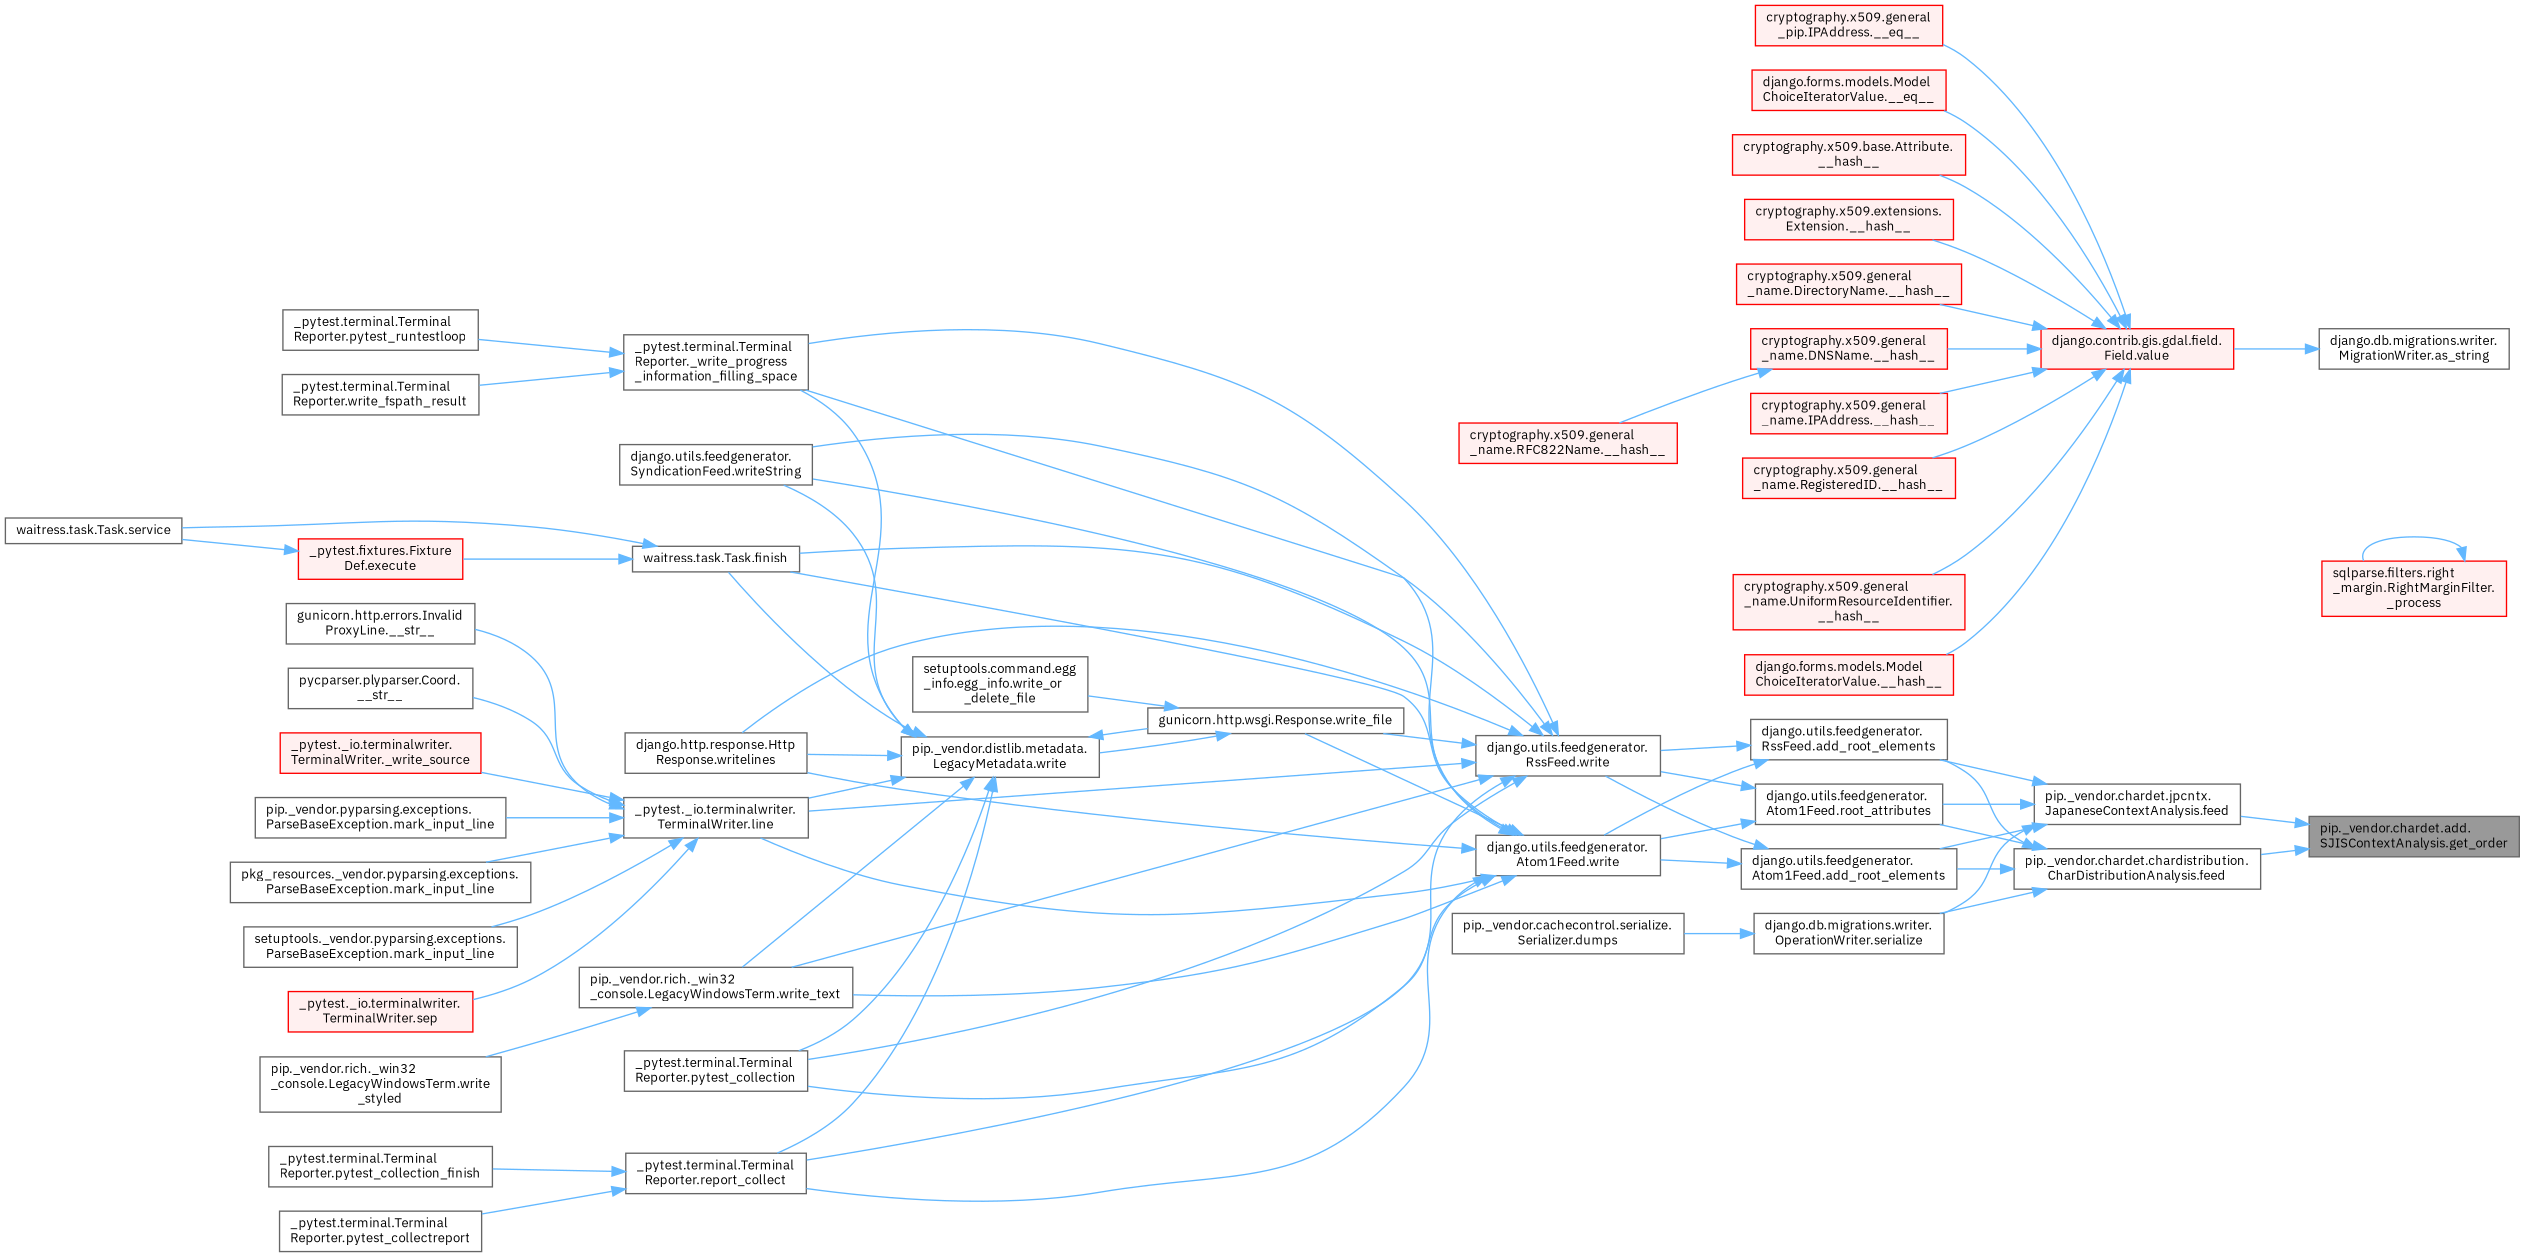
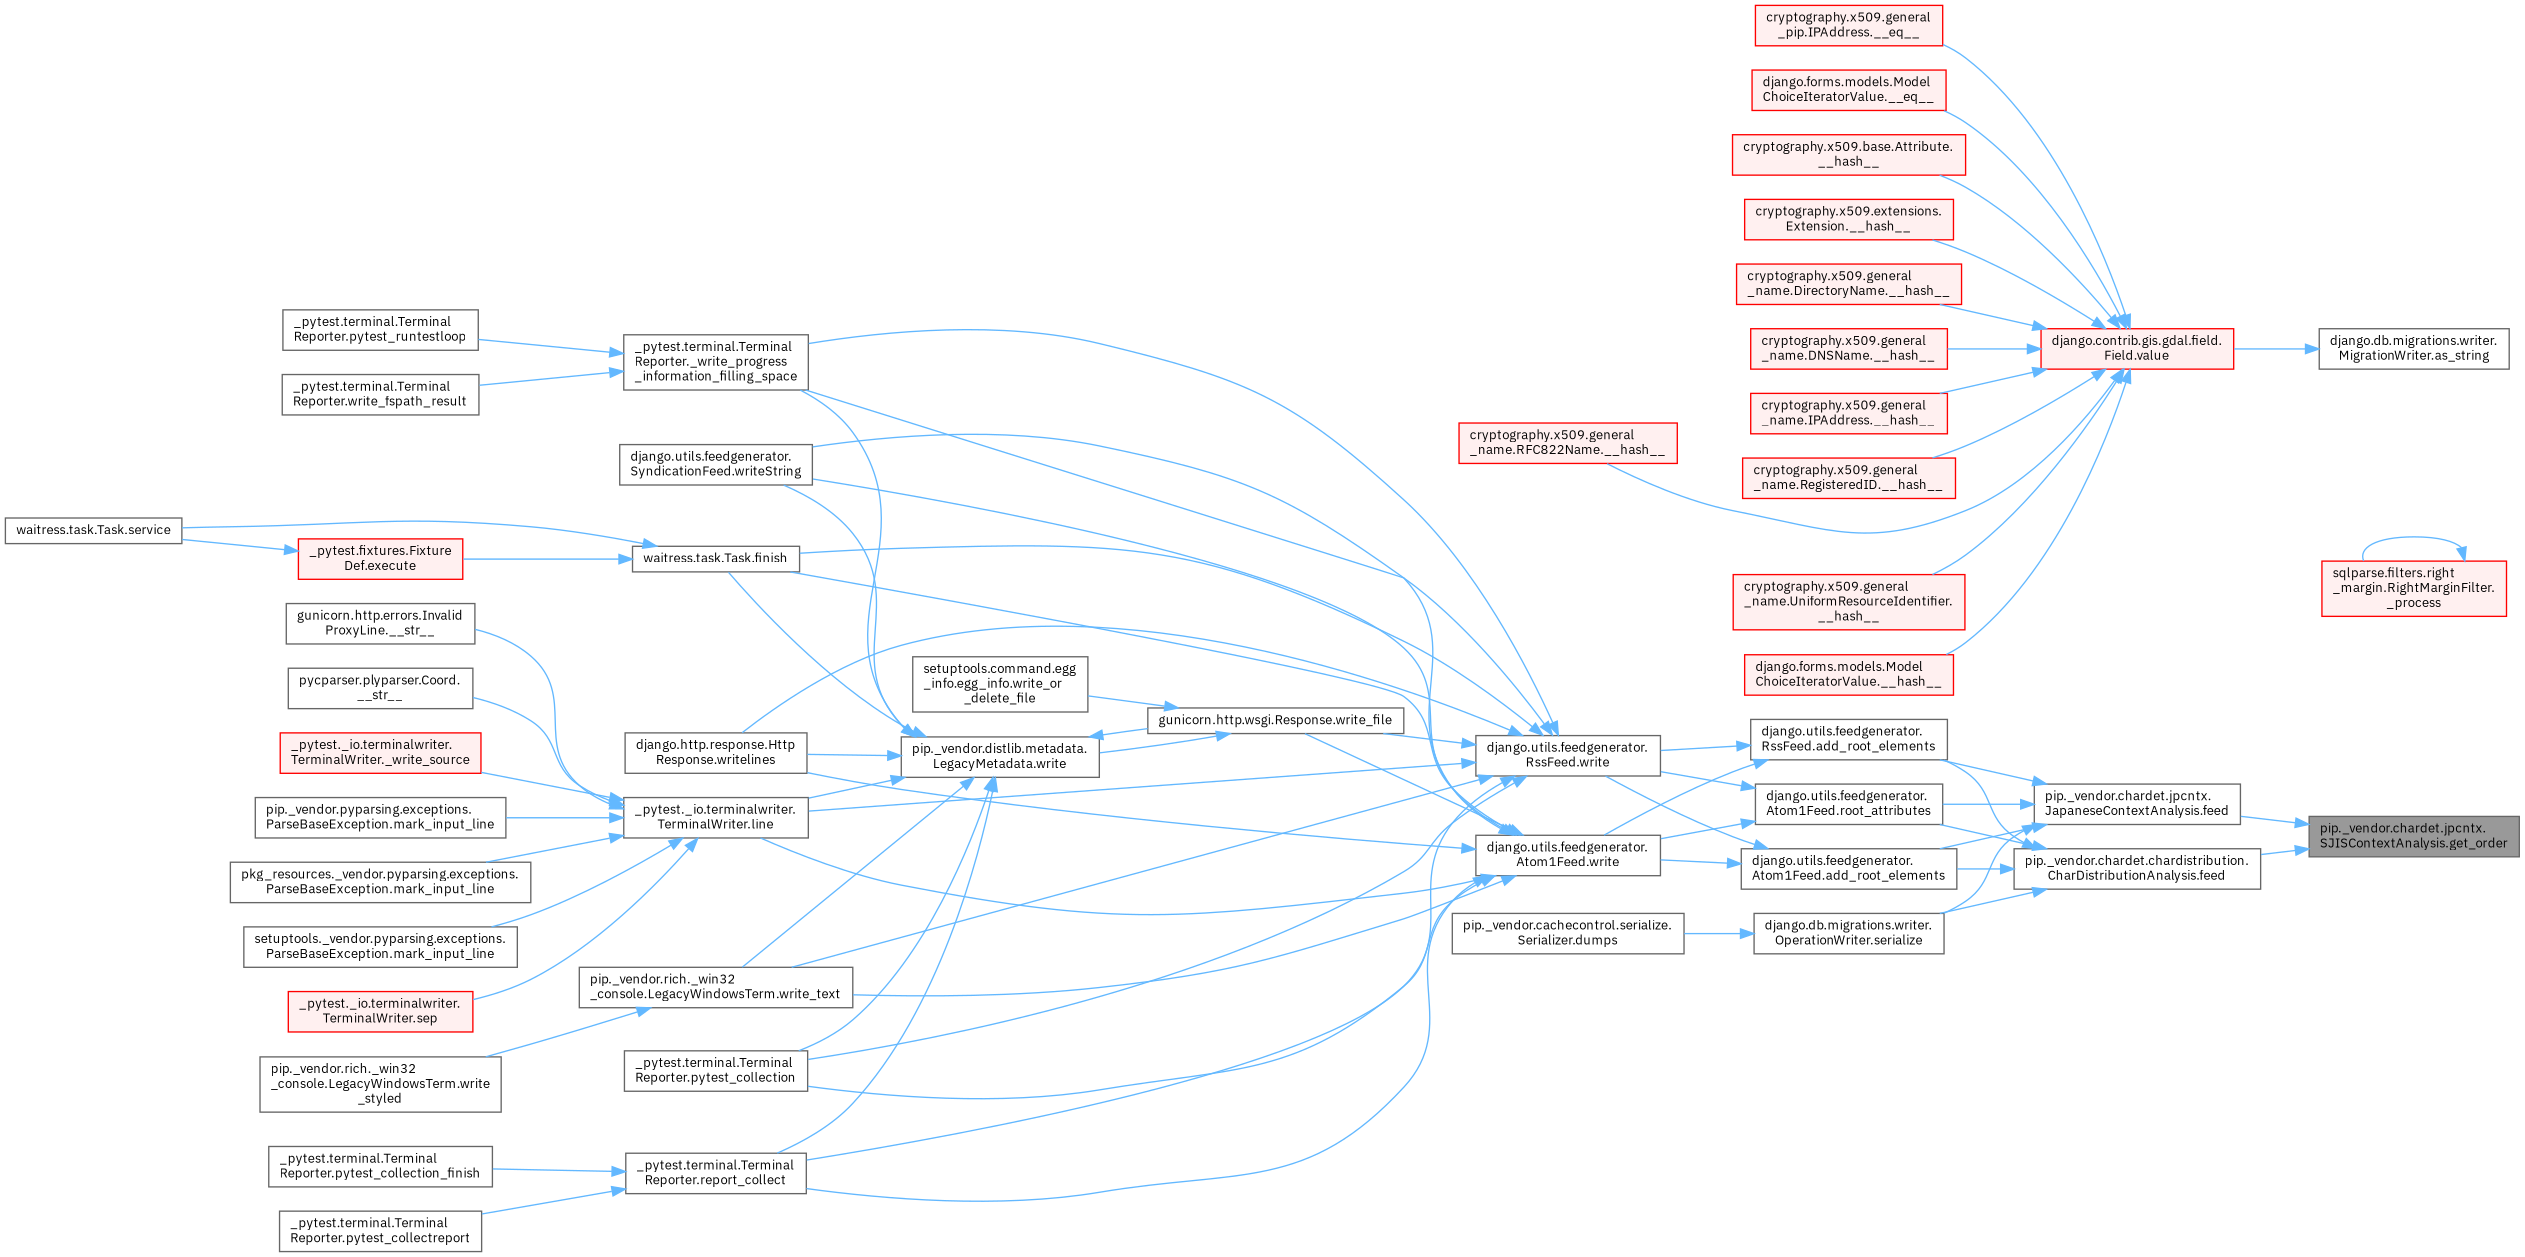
(1689, 397) -> (1882, 532)
(2414, 837) -> (2414, 837)
